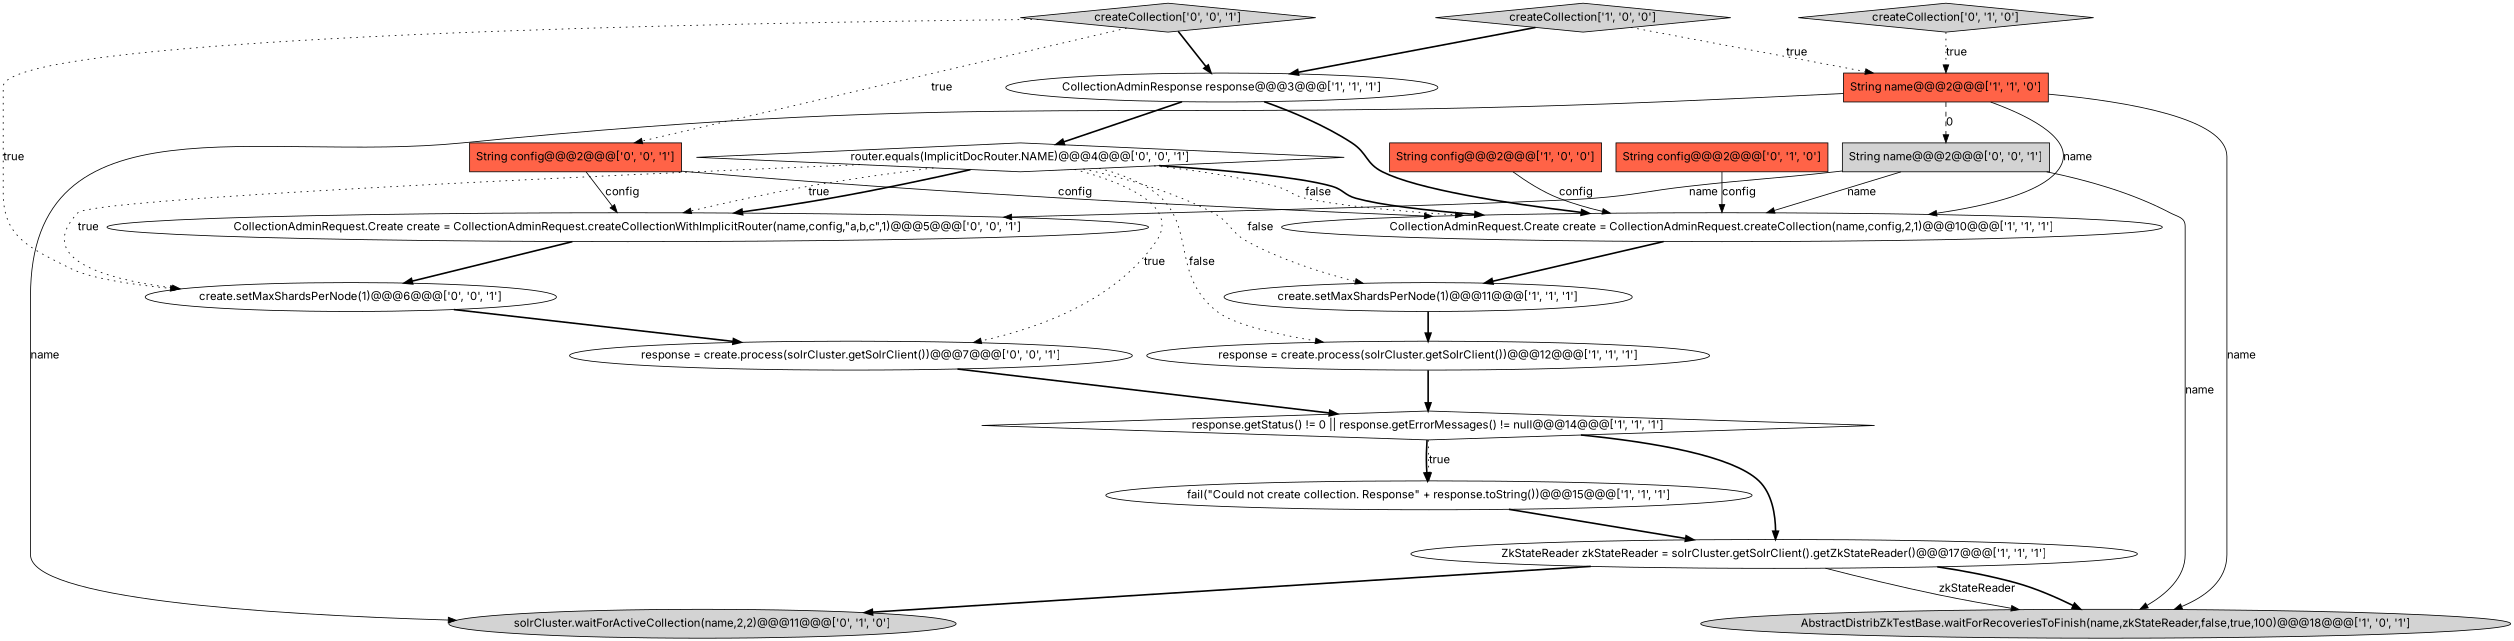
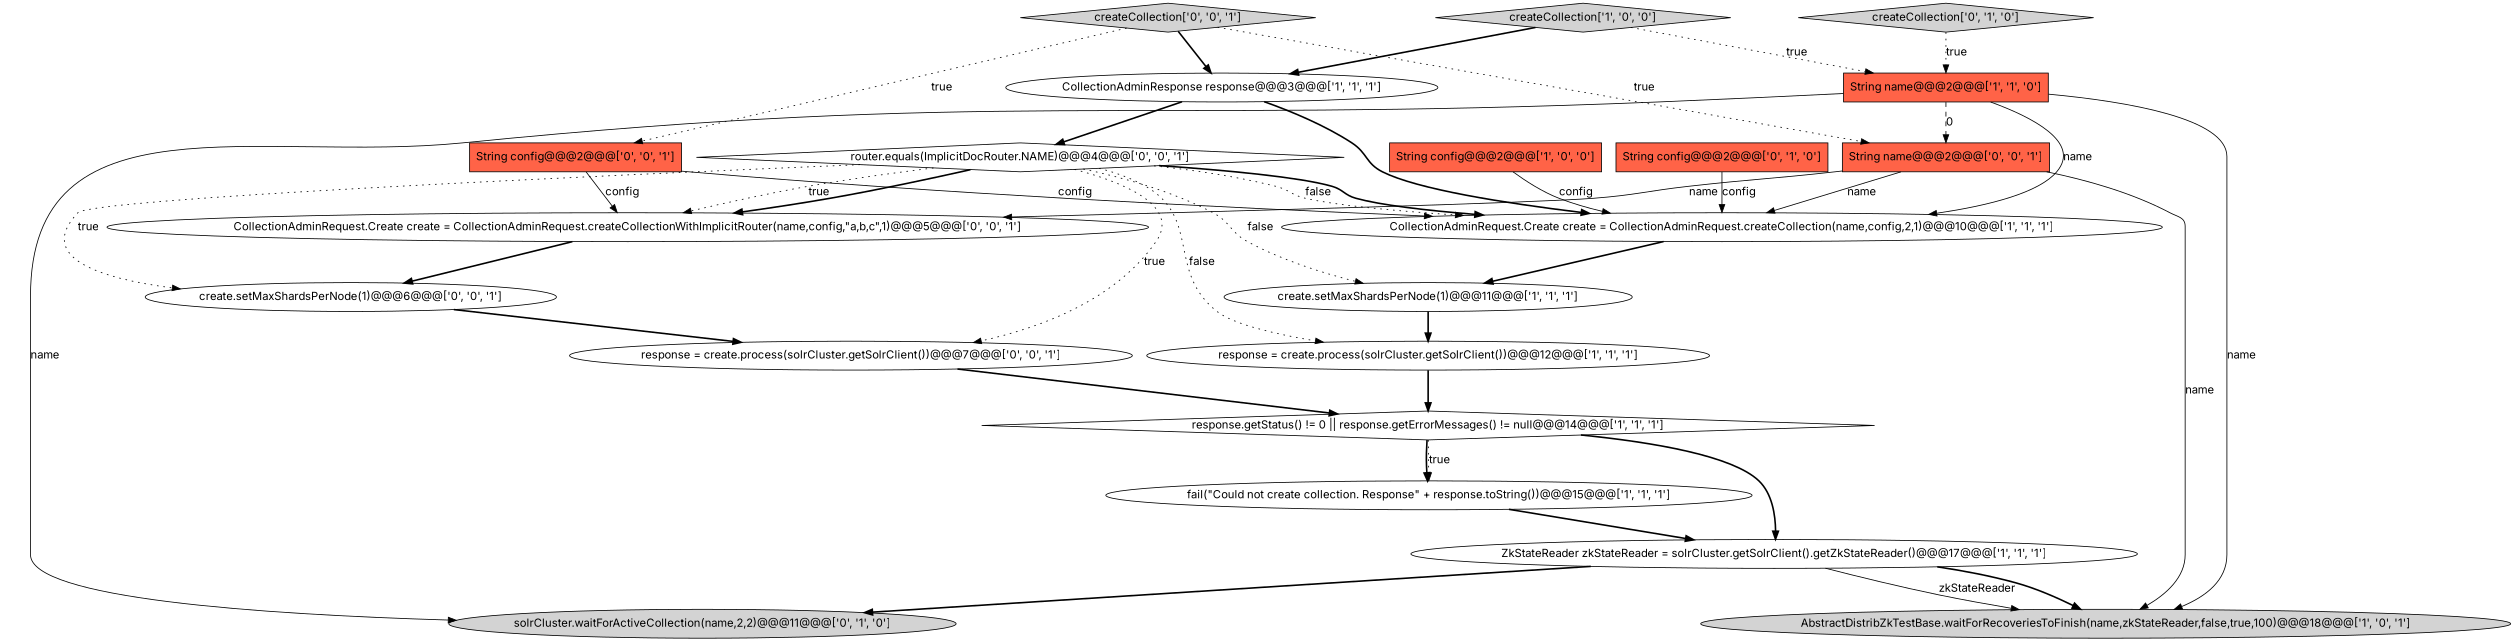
(359, 38) -> (1539, 84)
(1946, 157) -> (1946, 157)
